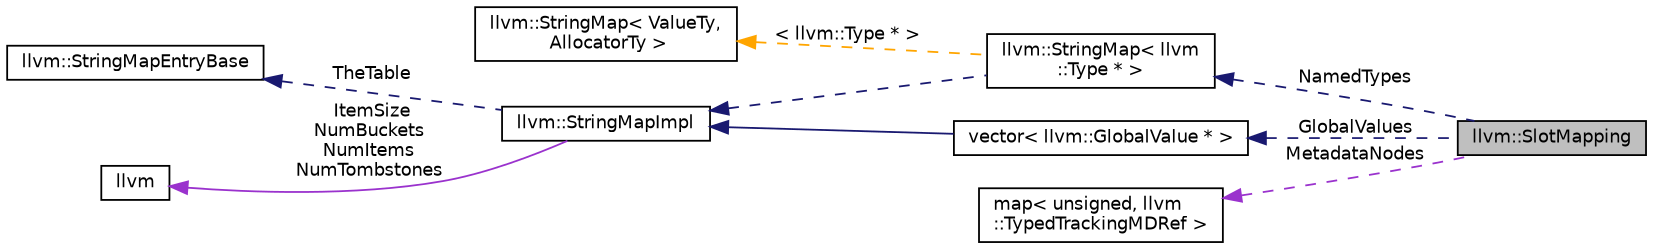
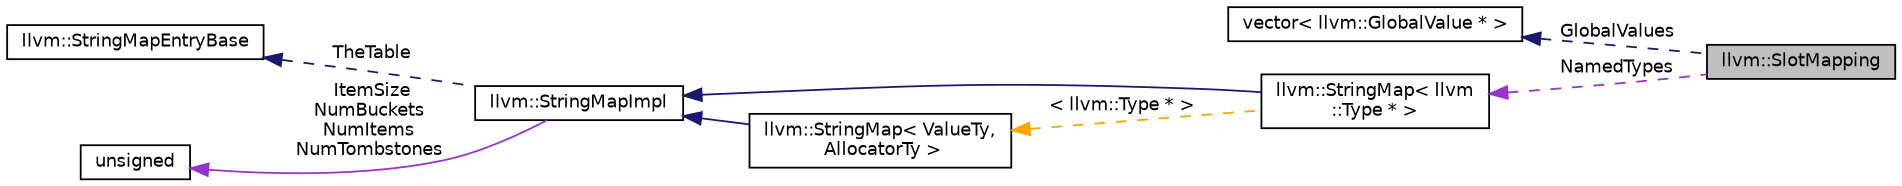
(857, 92) -> (981, 85)
(1354, 99) -> (1607, 84)
(841, 131) -> (725, 121)
(135, 183) -> (135, 162)
(1101, 215) -> none
